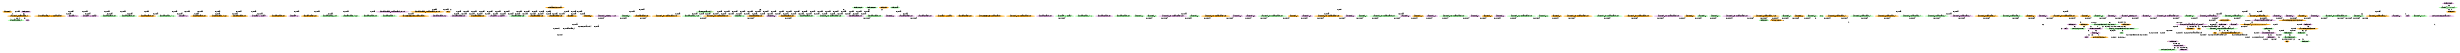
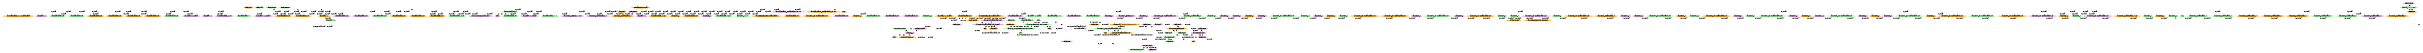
(715, 15) -> (325, 19)
(330, 16) -> (224, 16)
(1307, 16) -> (1695, 16)
(1543, 16) -> none
(1715, 16) -> none
(576, 29) -> (830, 18)
(2095, 29) -> (920, 29)
(2268, 29) -> (1202, 29)
(2307, 29) -> (1177, 29)
